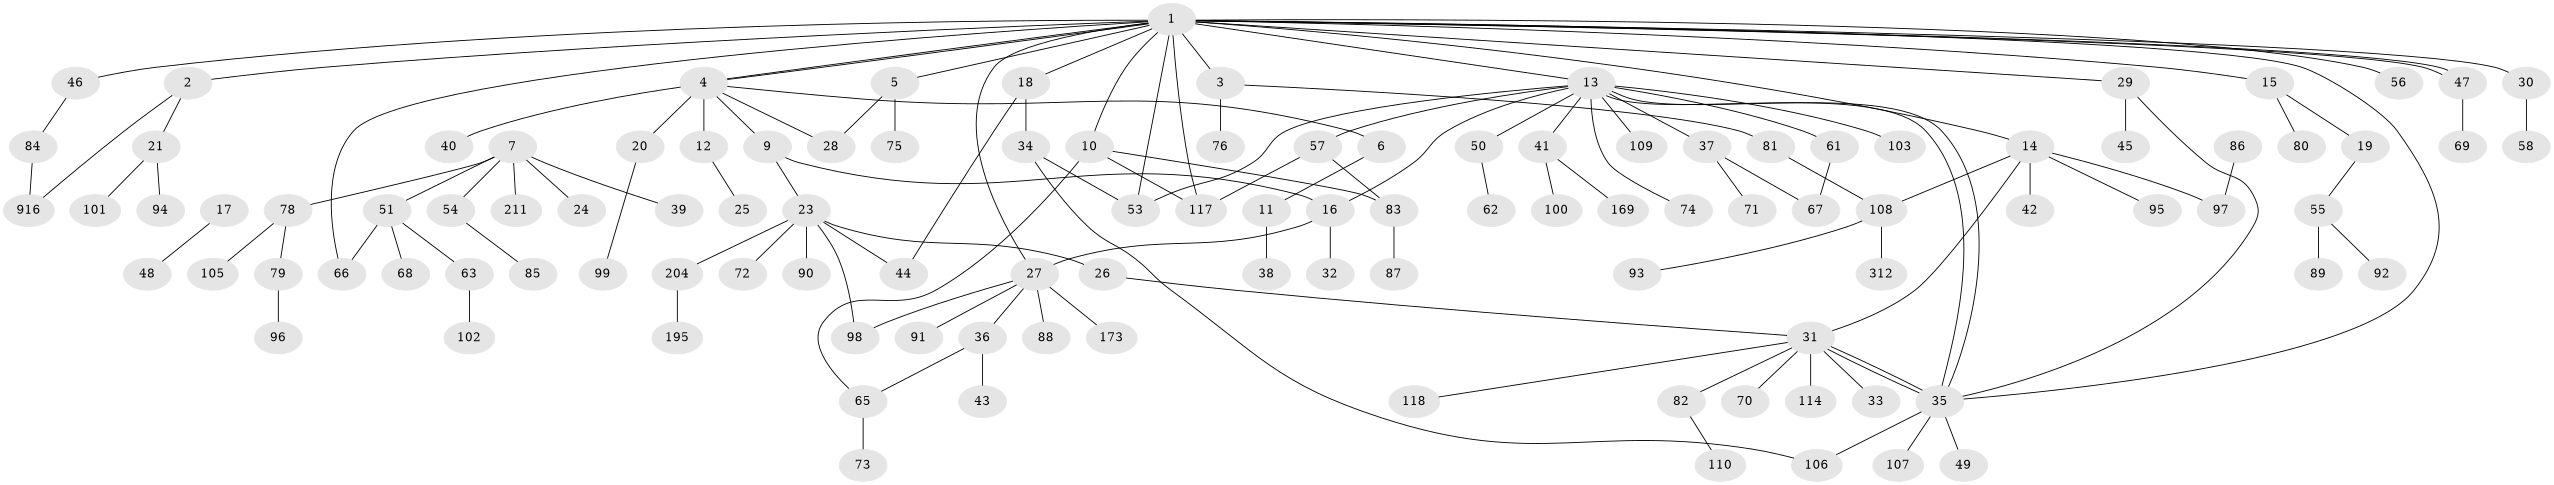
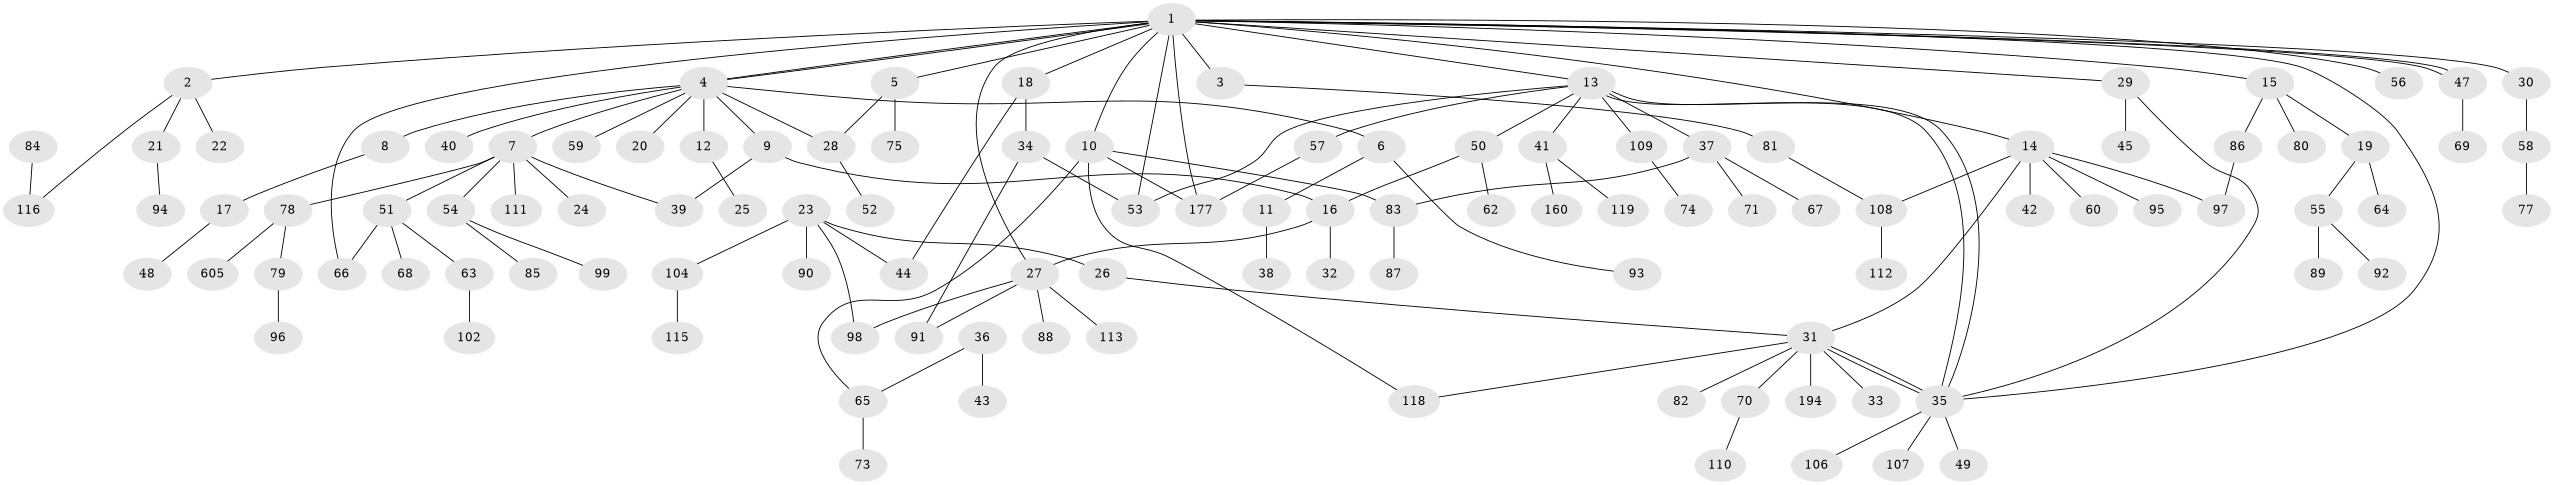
(76, 83) -> none
none -> (606, 110)
none -> (2254, 115)
(1451, 129) -> (1401, 179)
none -> (220, 147)
none -> (385, 147)
none -> (576, 147)
(1221, 147) -> none
(1835, 147) -> none
(1900, 147) -> none
(1610, 165) -> (1665, 179)
(787, 179) -> (729, 175)
(1356, 179) -> (1560, 183)
(29, 211) -> (29, 211)
(95, 211) -> none
(516, 211) -> (516, 211)
(622, 211) -> (526, 244)
none -> (870, 211)
(1201, 211) -> (1201, 211)
(1557, 211) -> (1557, 211)
(1623, 211) -> (1623, 211)
none -> (2094, 211)
none -> (2382, 211)
none -> (2526, 211)
(1762, 250) -> (1490, 241)
(213, 274) -> (213, 274)
(677, 274) -> (677, 274)
(743, 274) -> none
(1881, 274) -> (1881, 274)
none -> (1214, 282)
(1009, 306) -> none
(677, 338) -> (677, 338)
(1112, 338) -> (1112, 338)
(1811, 402) -> (1811, 402)
(1372, 415) -> (975, 238)
(1701, 433) -> (1733, 433)
